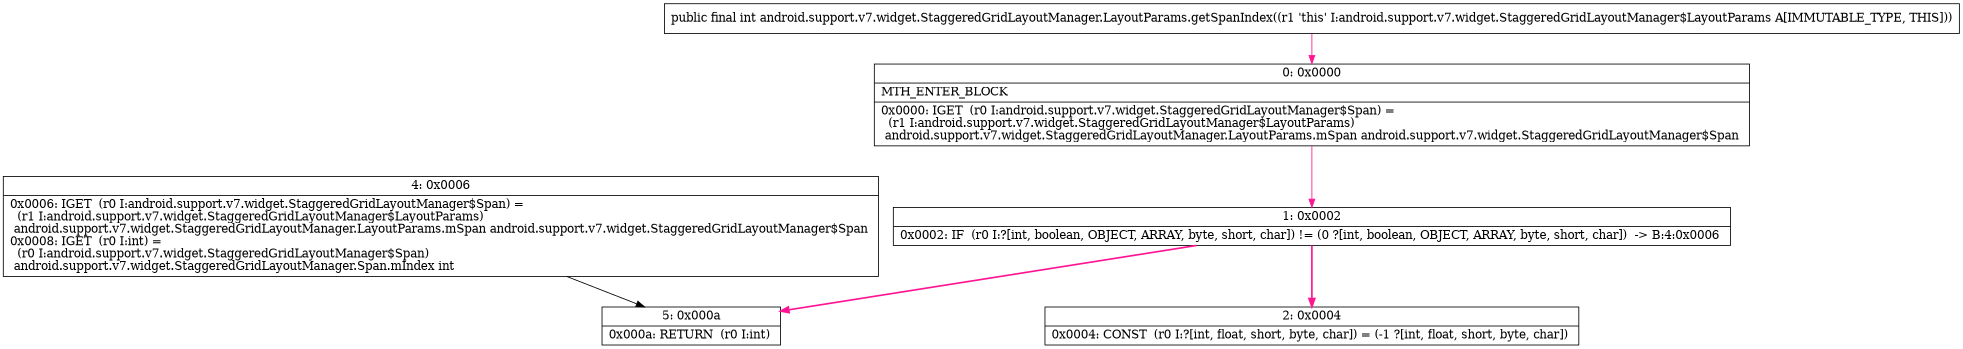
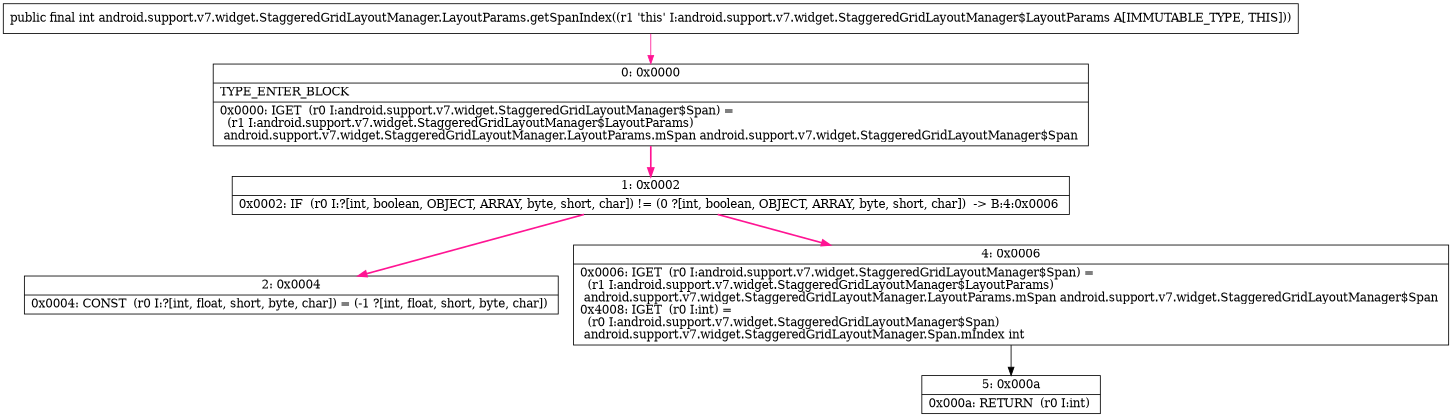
(945, 92) -> (285, 92)
(1312, 173) -> (651, 157)
(88, 242) -> (658, 310)
(993, 278) -> (770, 229)
